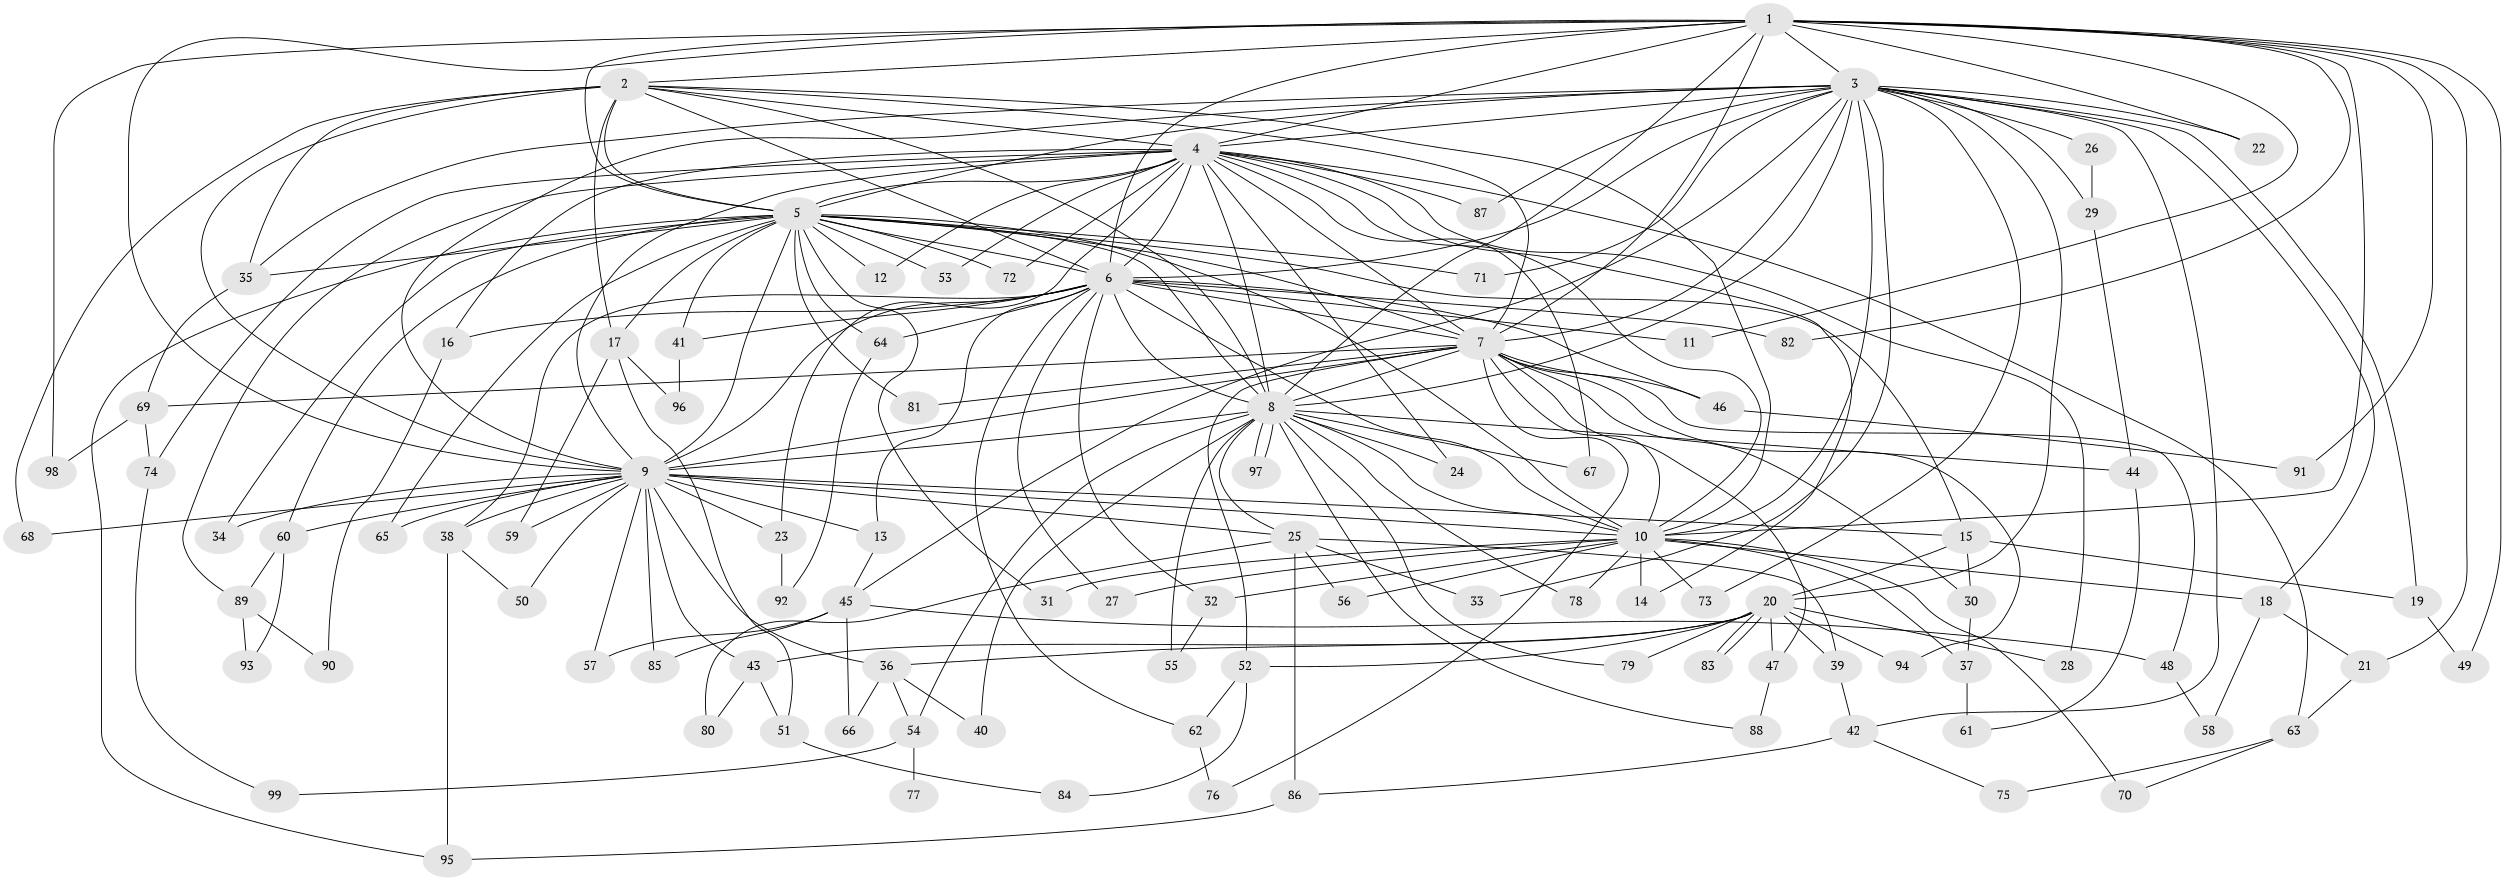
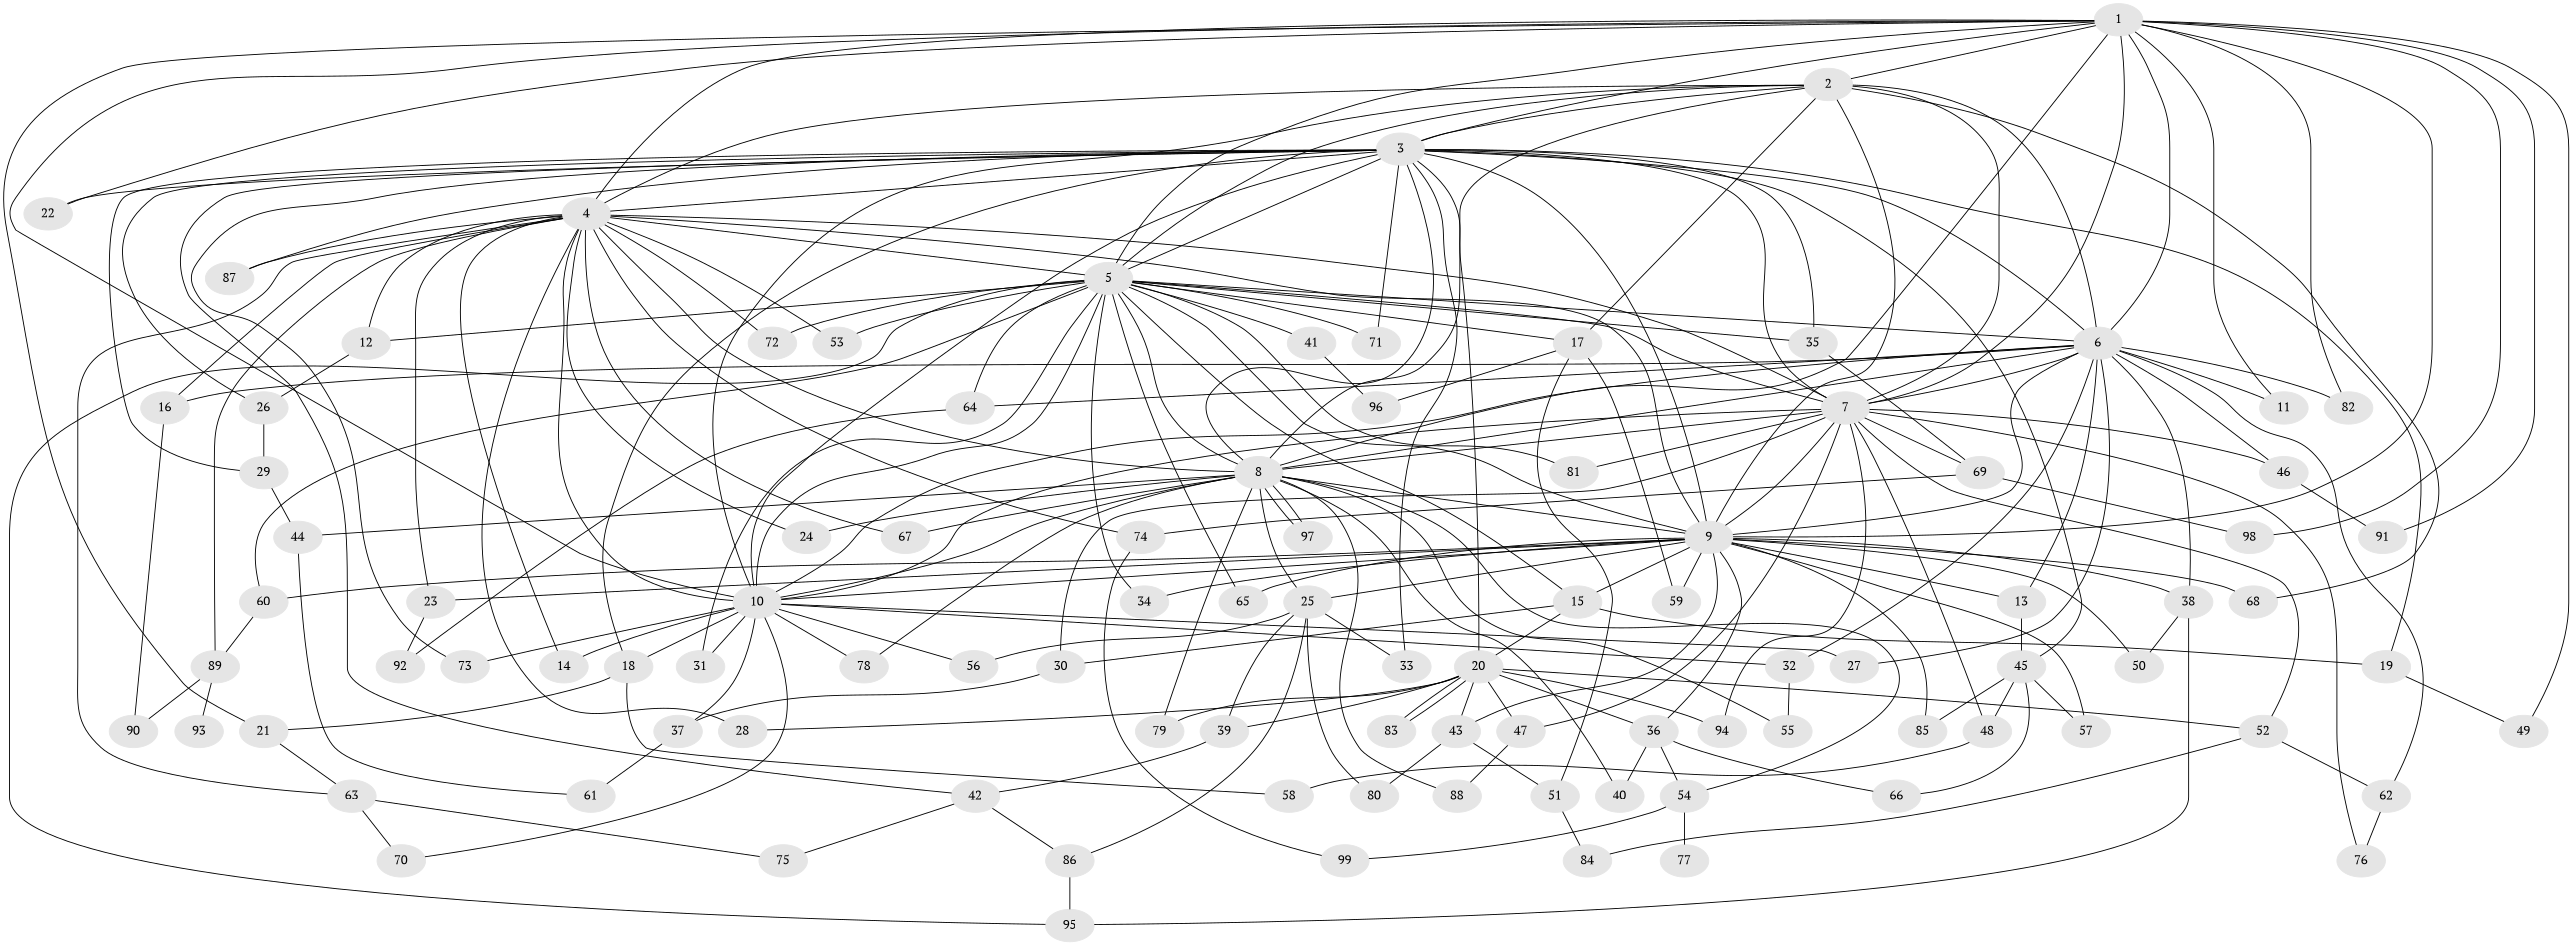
(366, 118) -> (1611, 105)
(1165, 221) -> none
(828, 322) -> none
none -> (320, 372)
(278, 605) -> none
